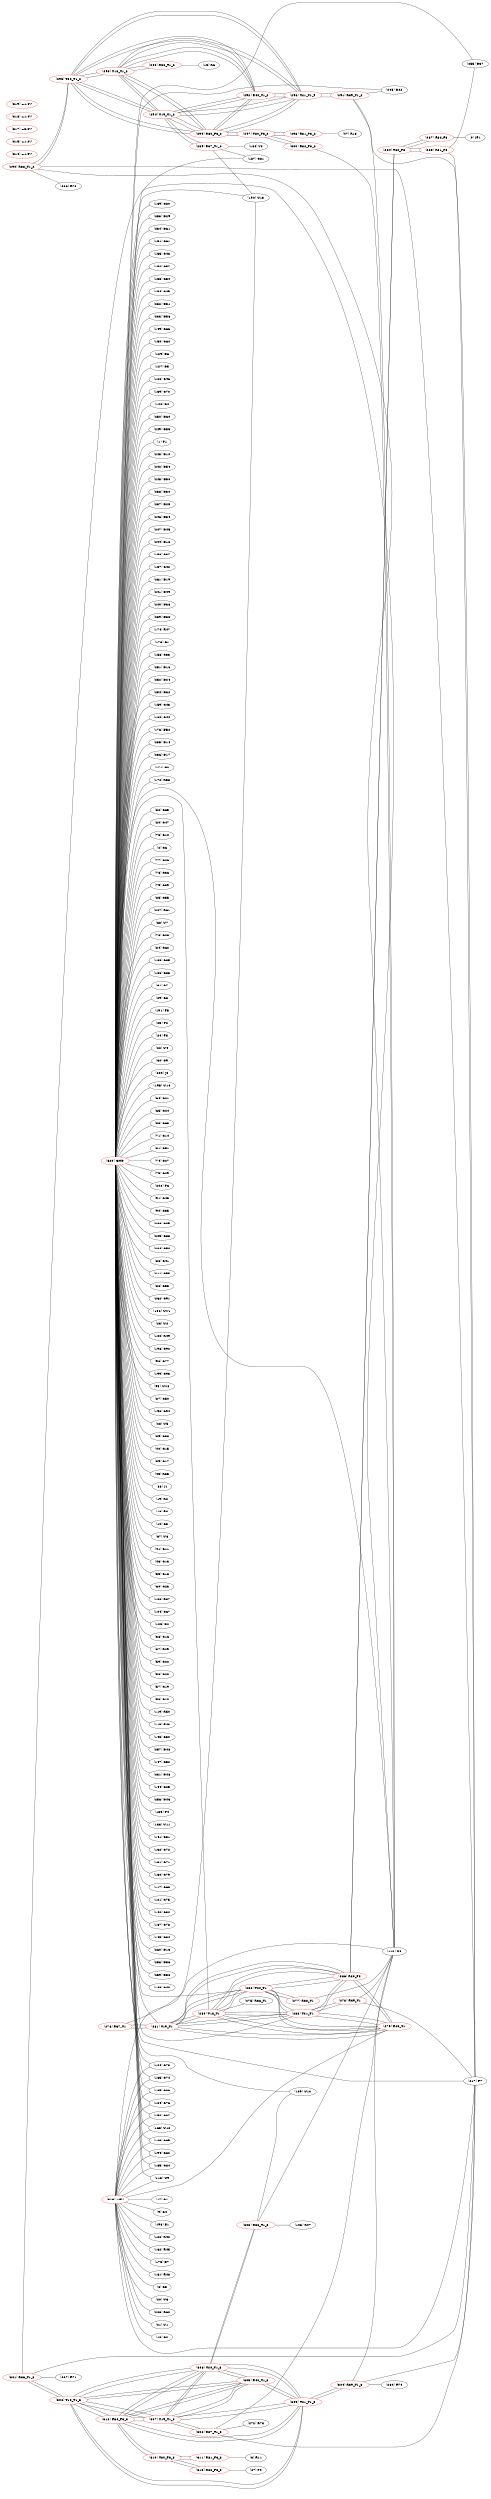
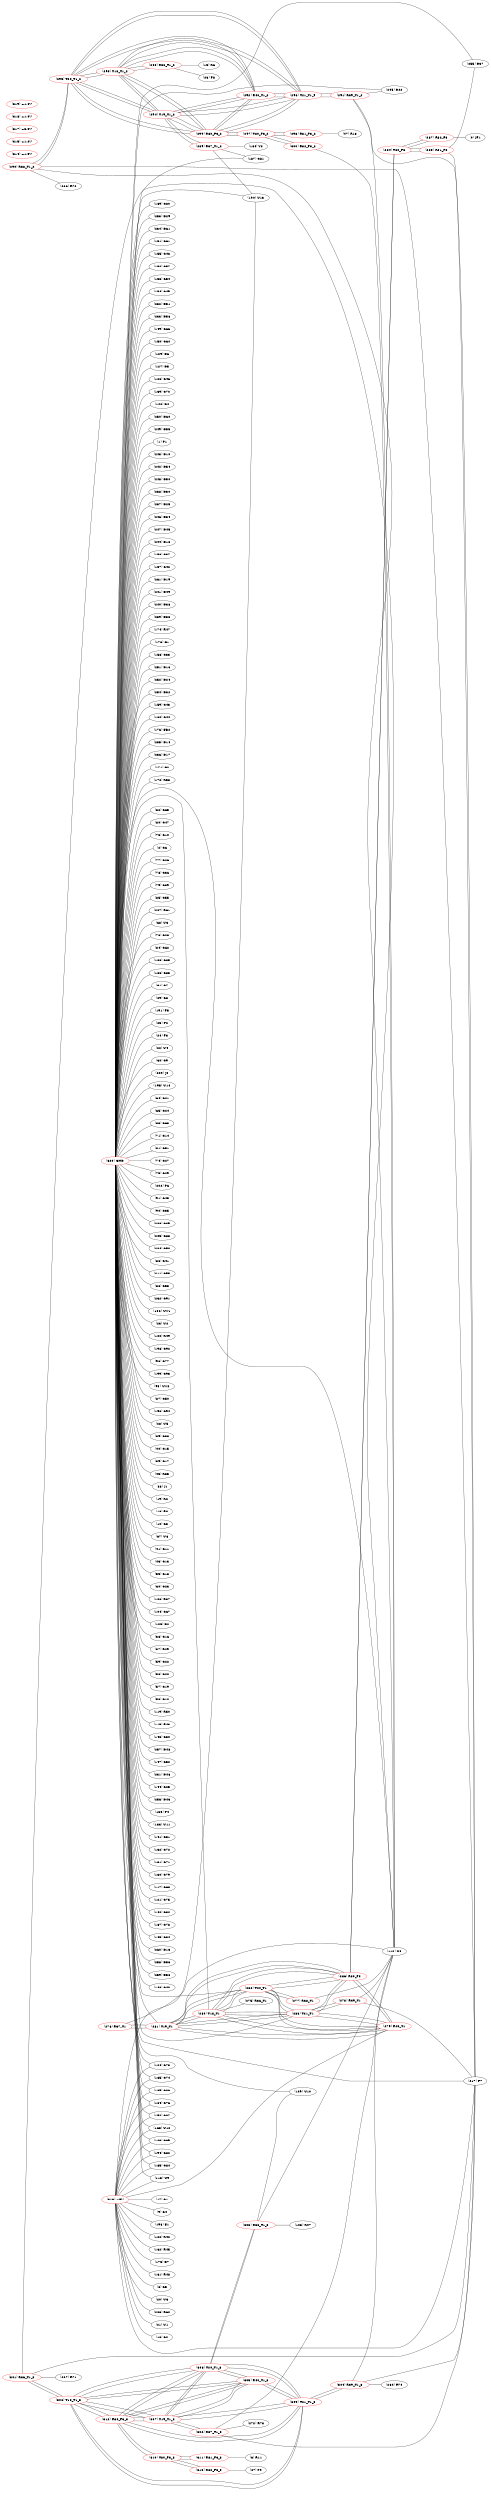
none -> (209, 78)
(162, 923) -> (162, 923)
